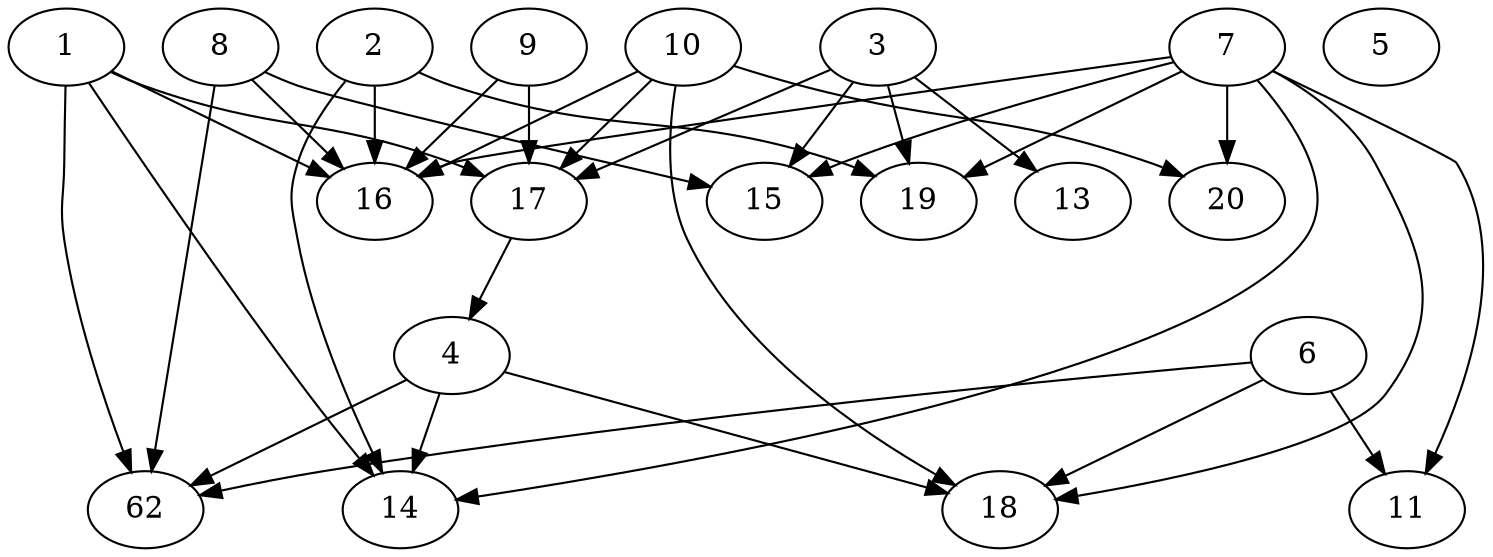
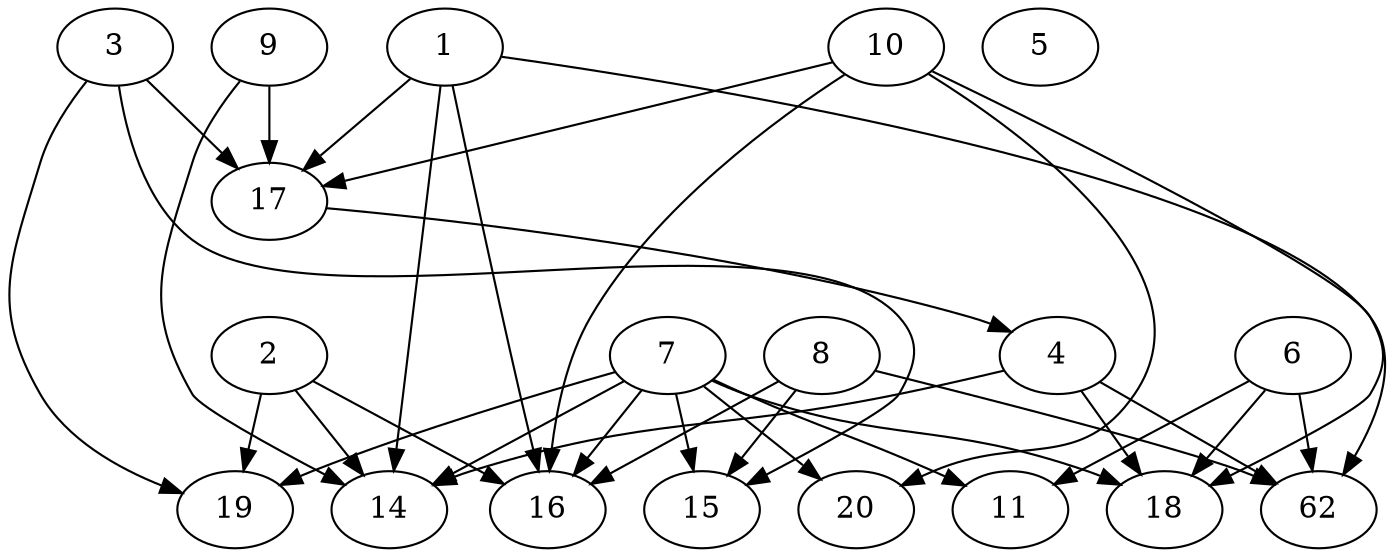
(462, 115) -> (162, 310)
(1073, 201) -> none
